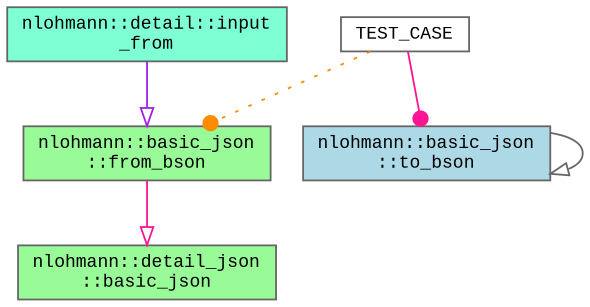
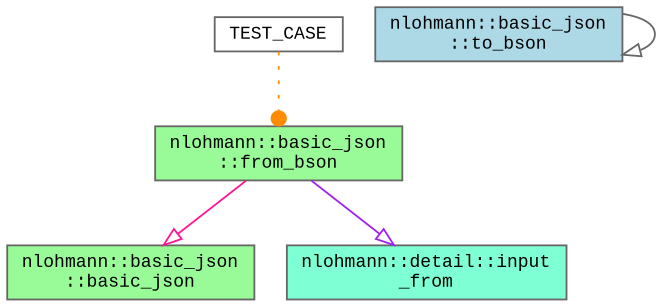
(414, 82) -> none
(147, 85) -> (345, 207)
(147, 272) -> (131, 272)
